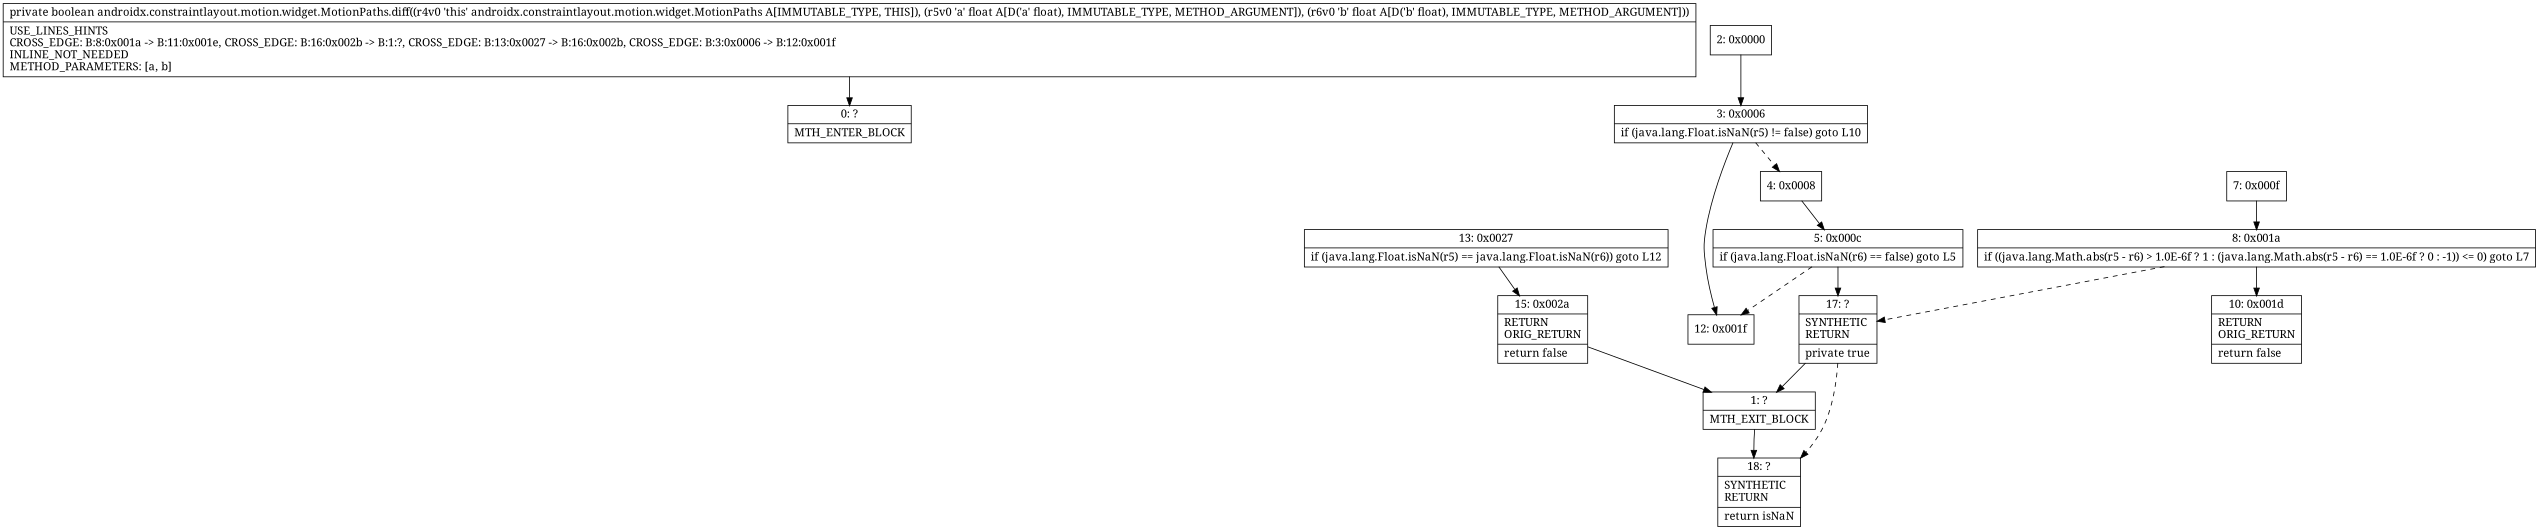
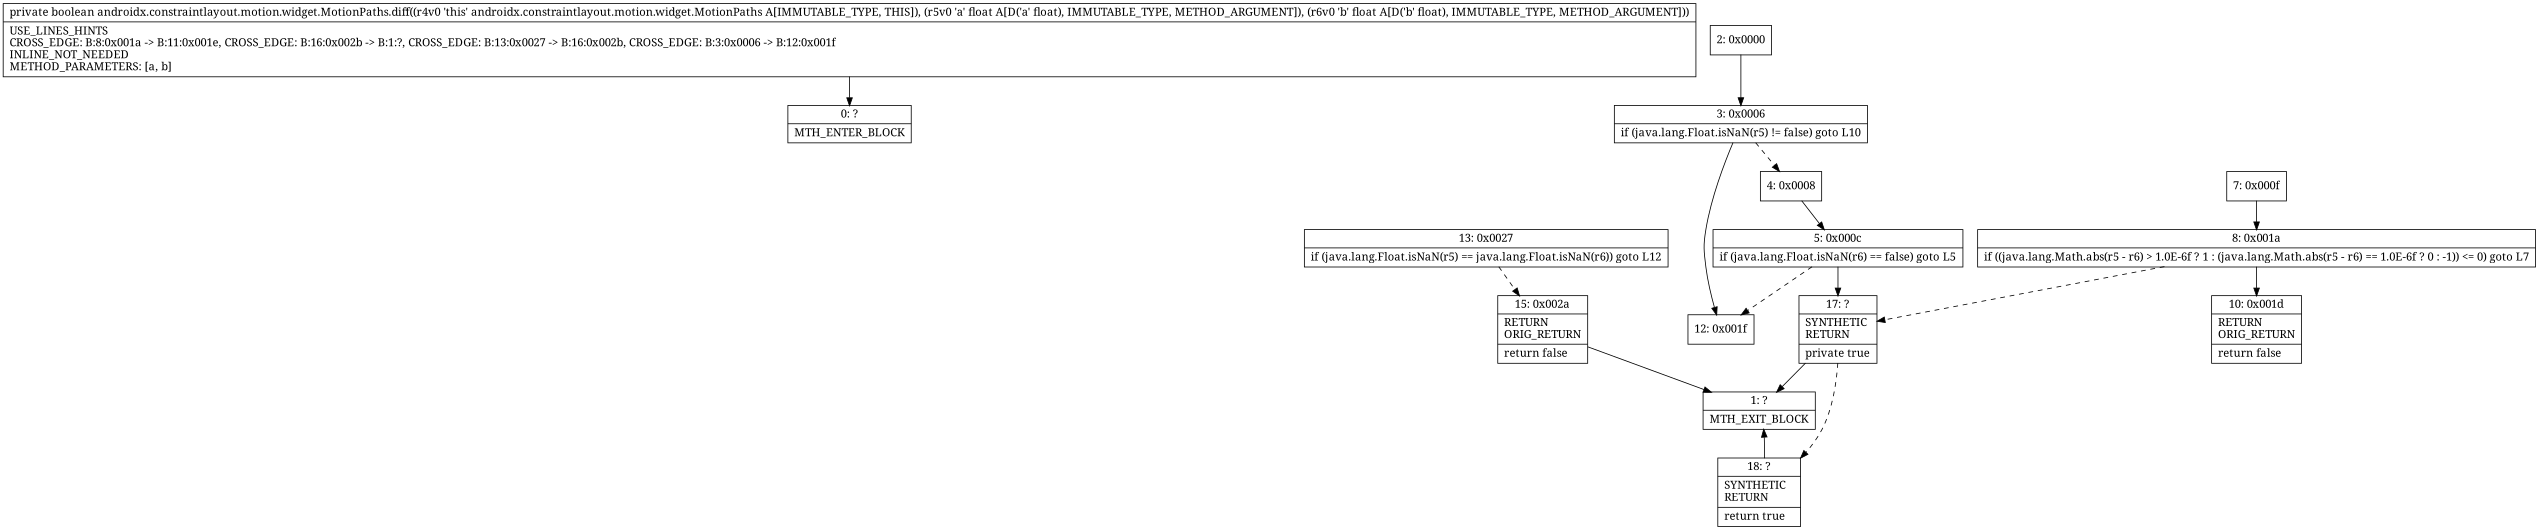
(1507, 278) -> (1507, 278)
(1754, 440) -> (1765, 448)
(1759, 516) -> (1755, 516)
